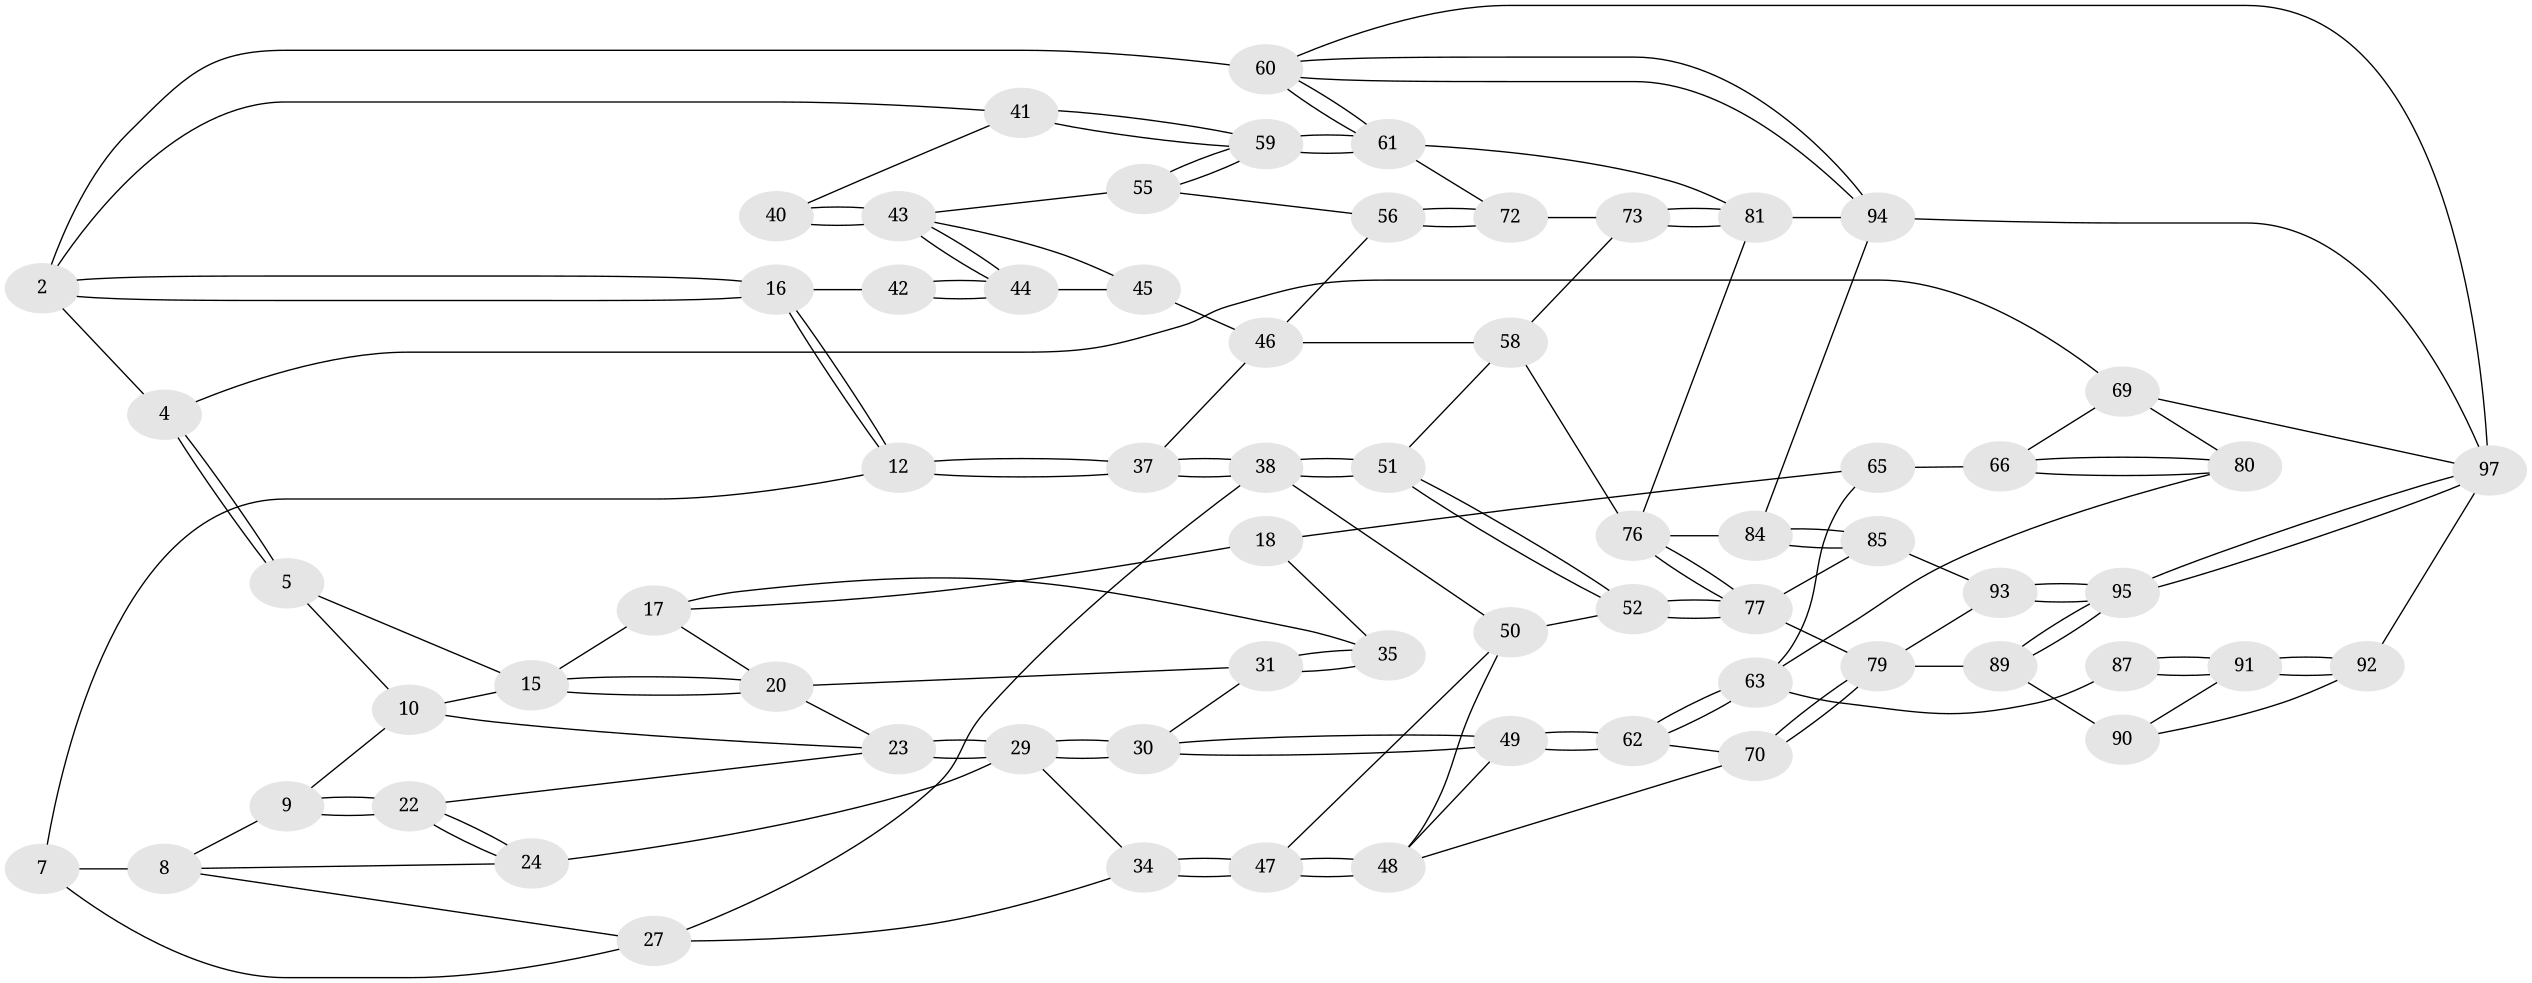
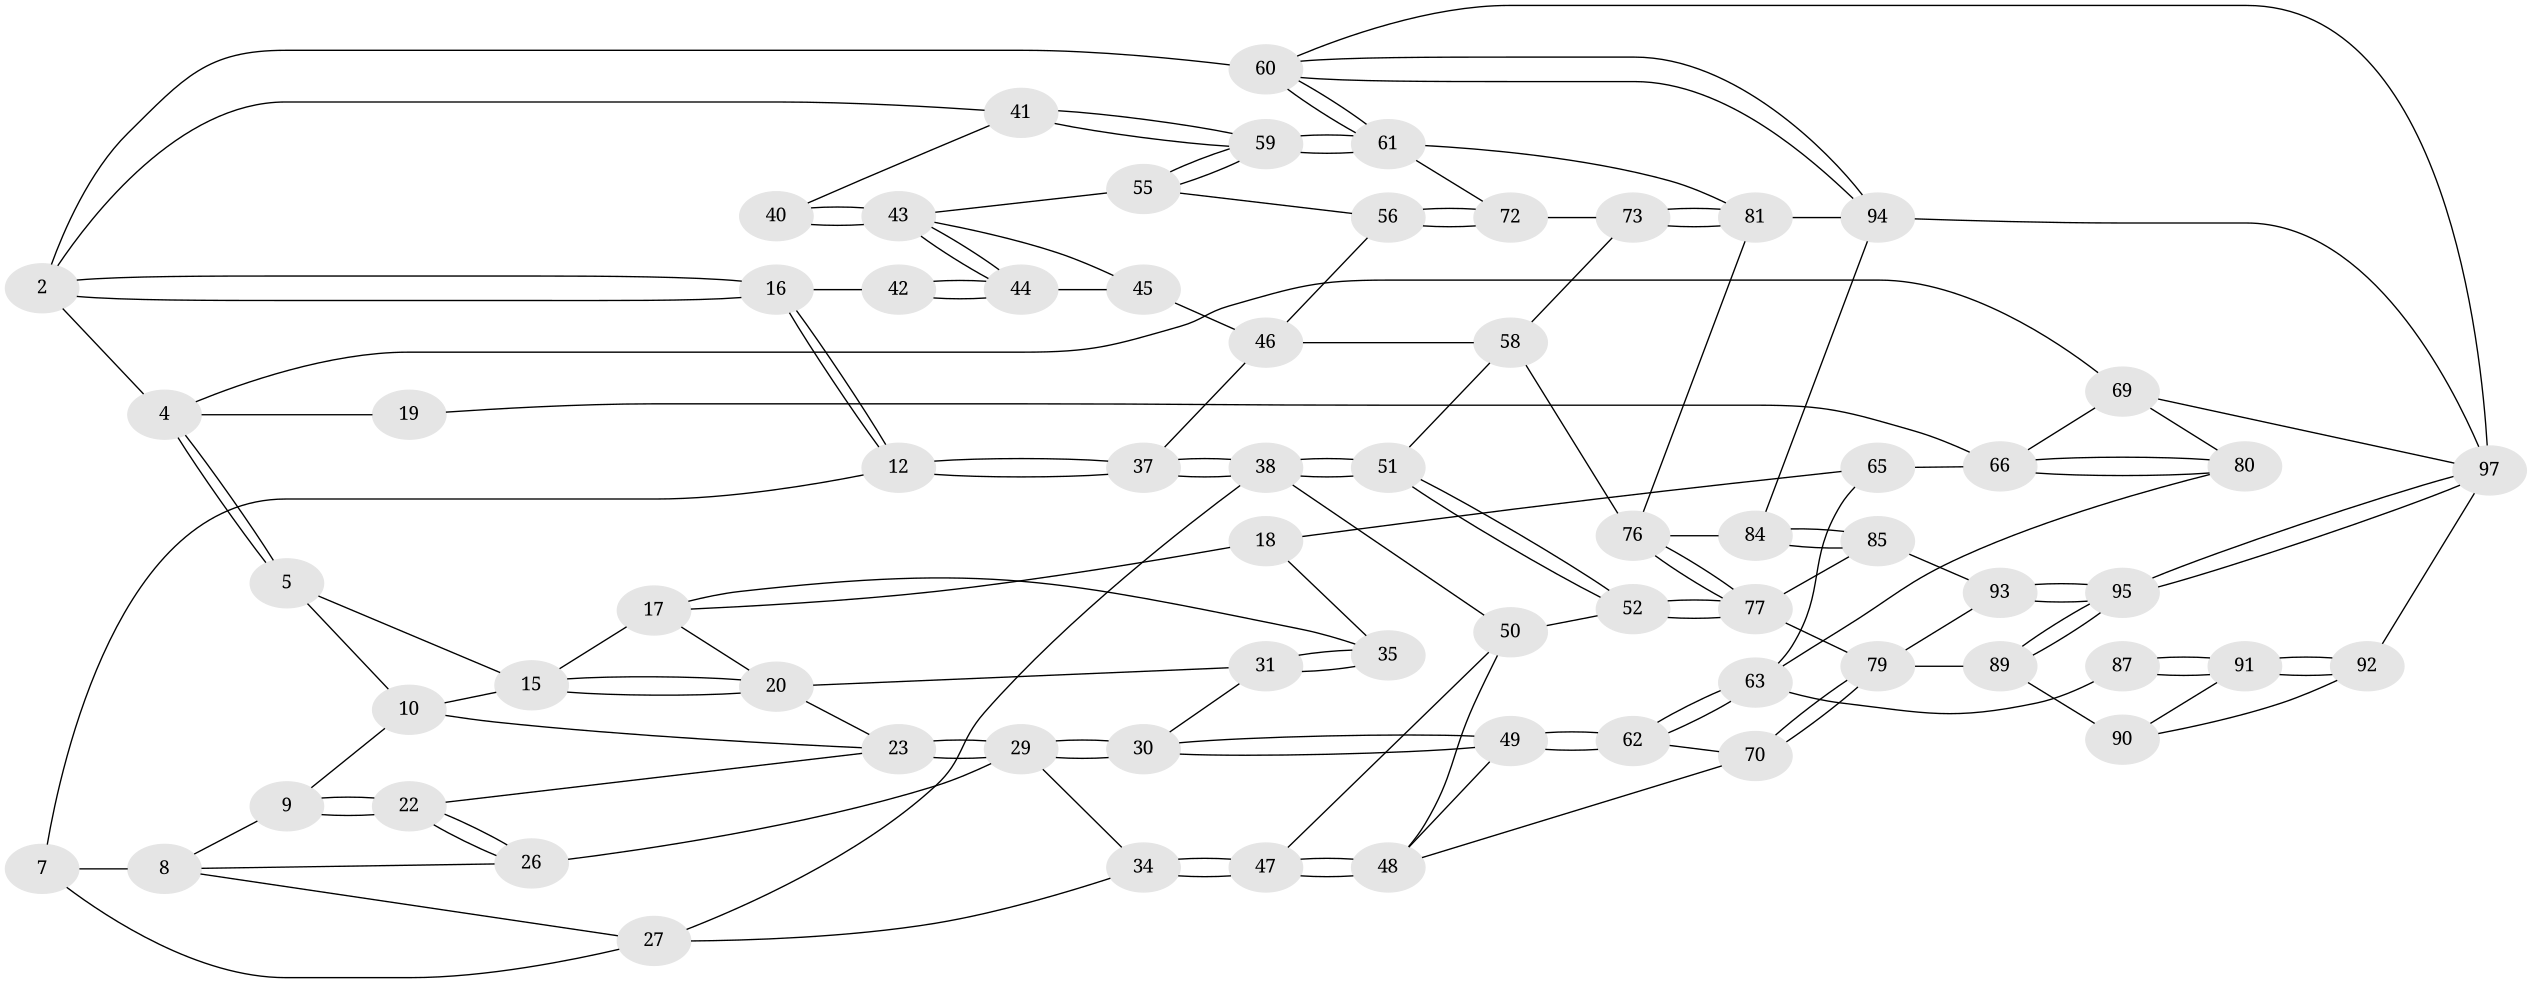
none -> (409, 415)
(532, 863) -> (532, 863)
